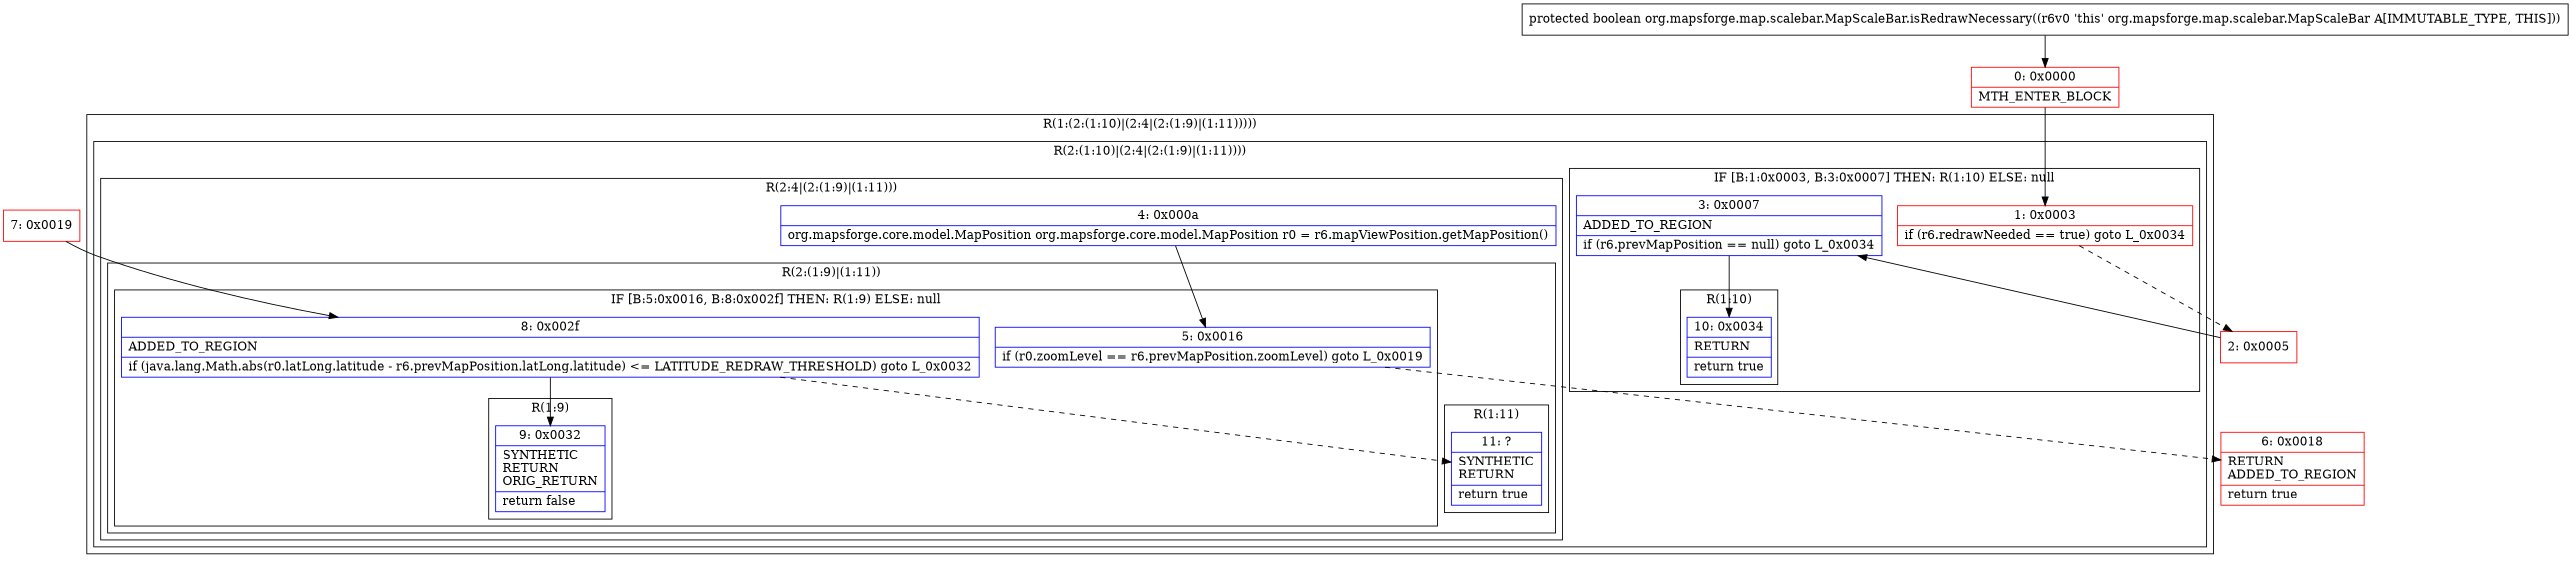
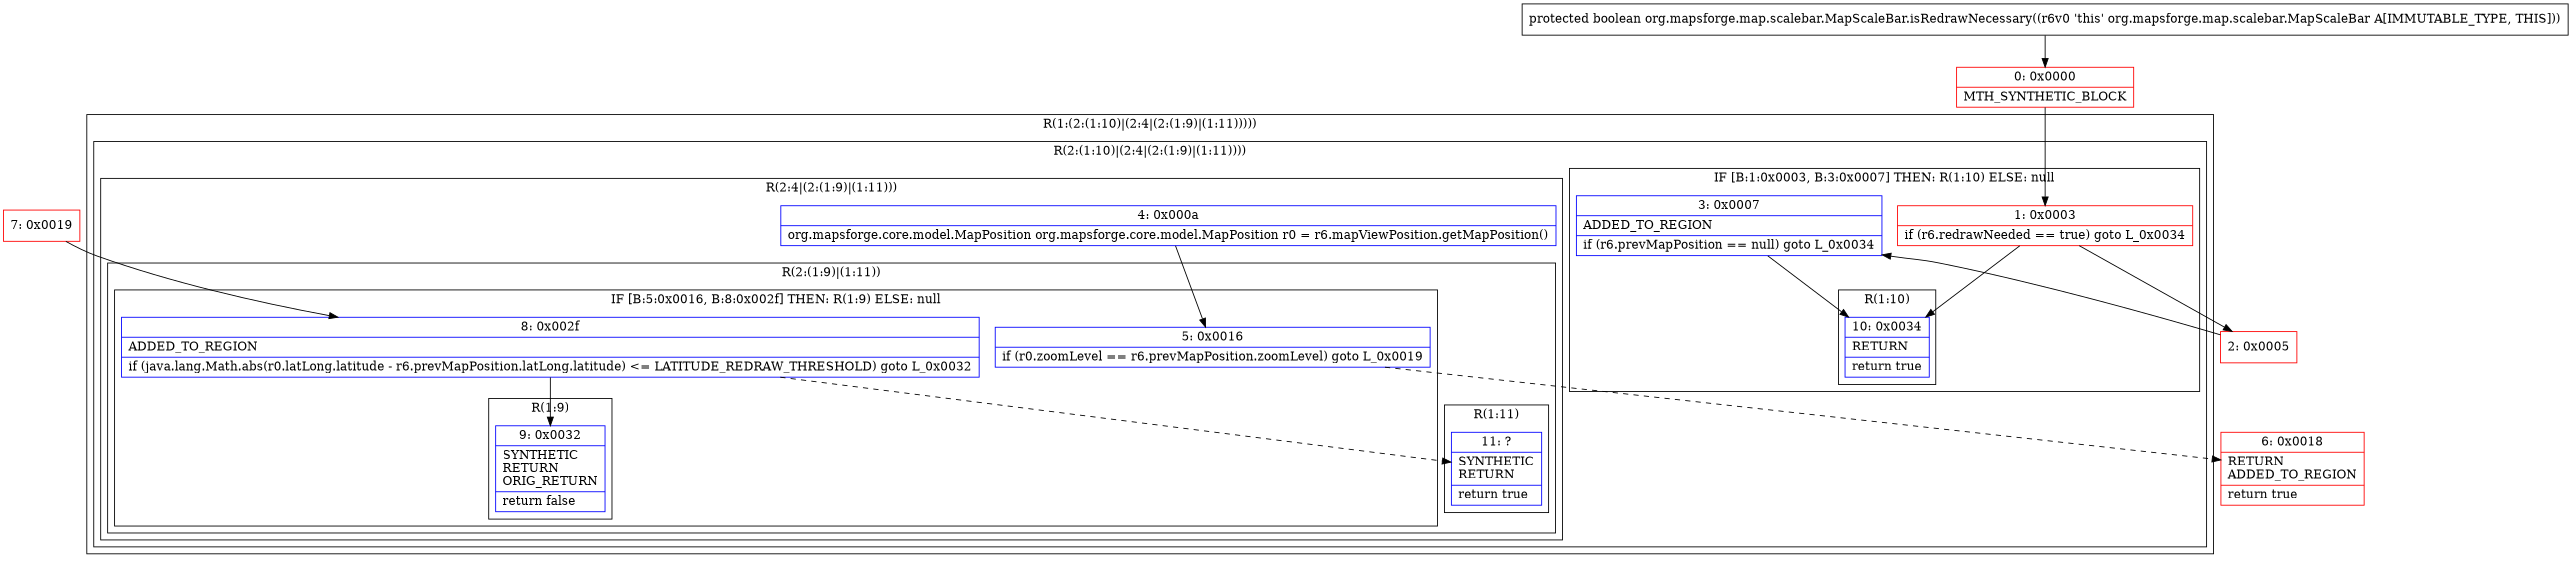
(2045, 97) -> (2045, 97)
none -> (1976, 279)
(2152, 286) -> (2152, 286)
